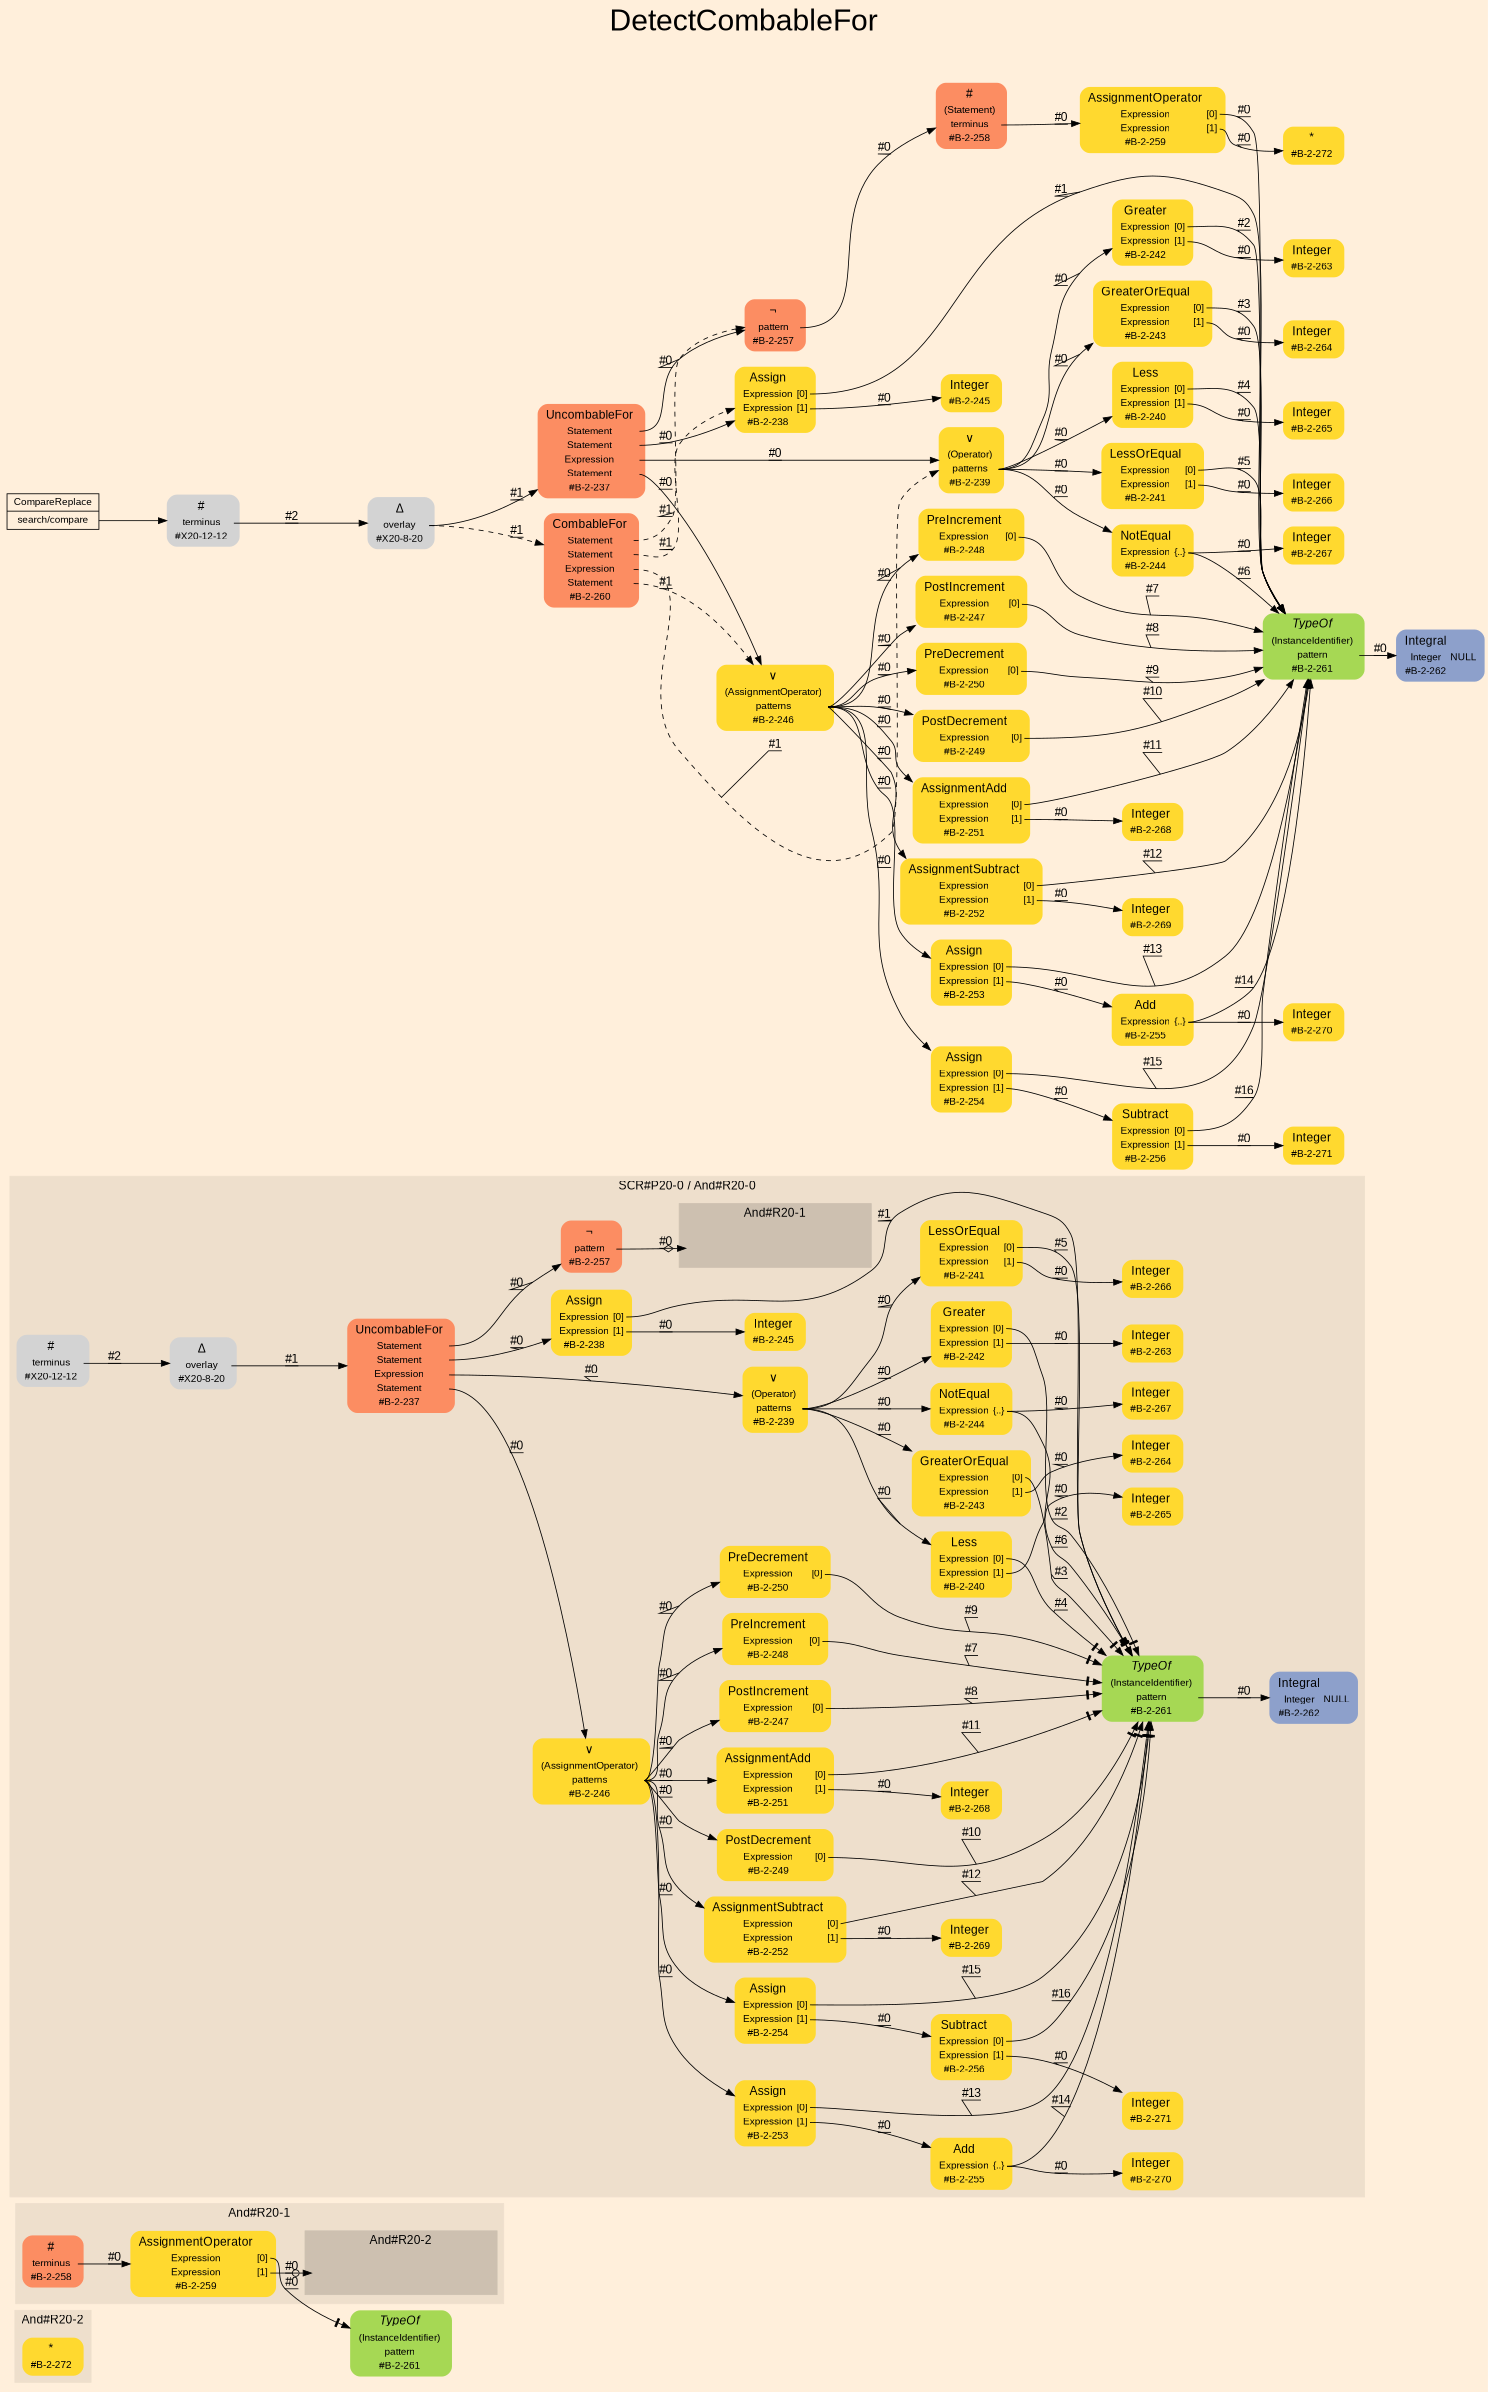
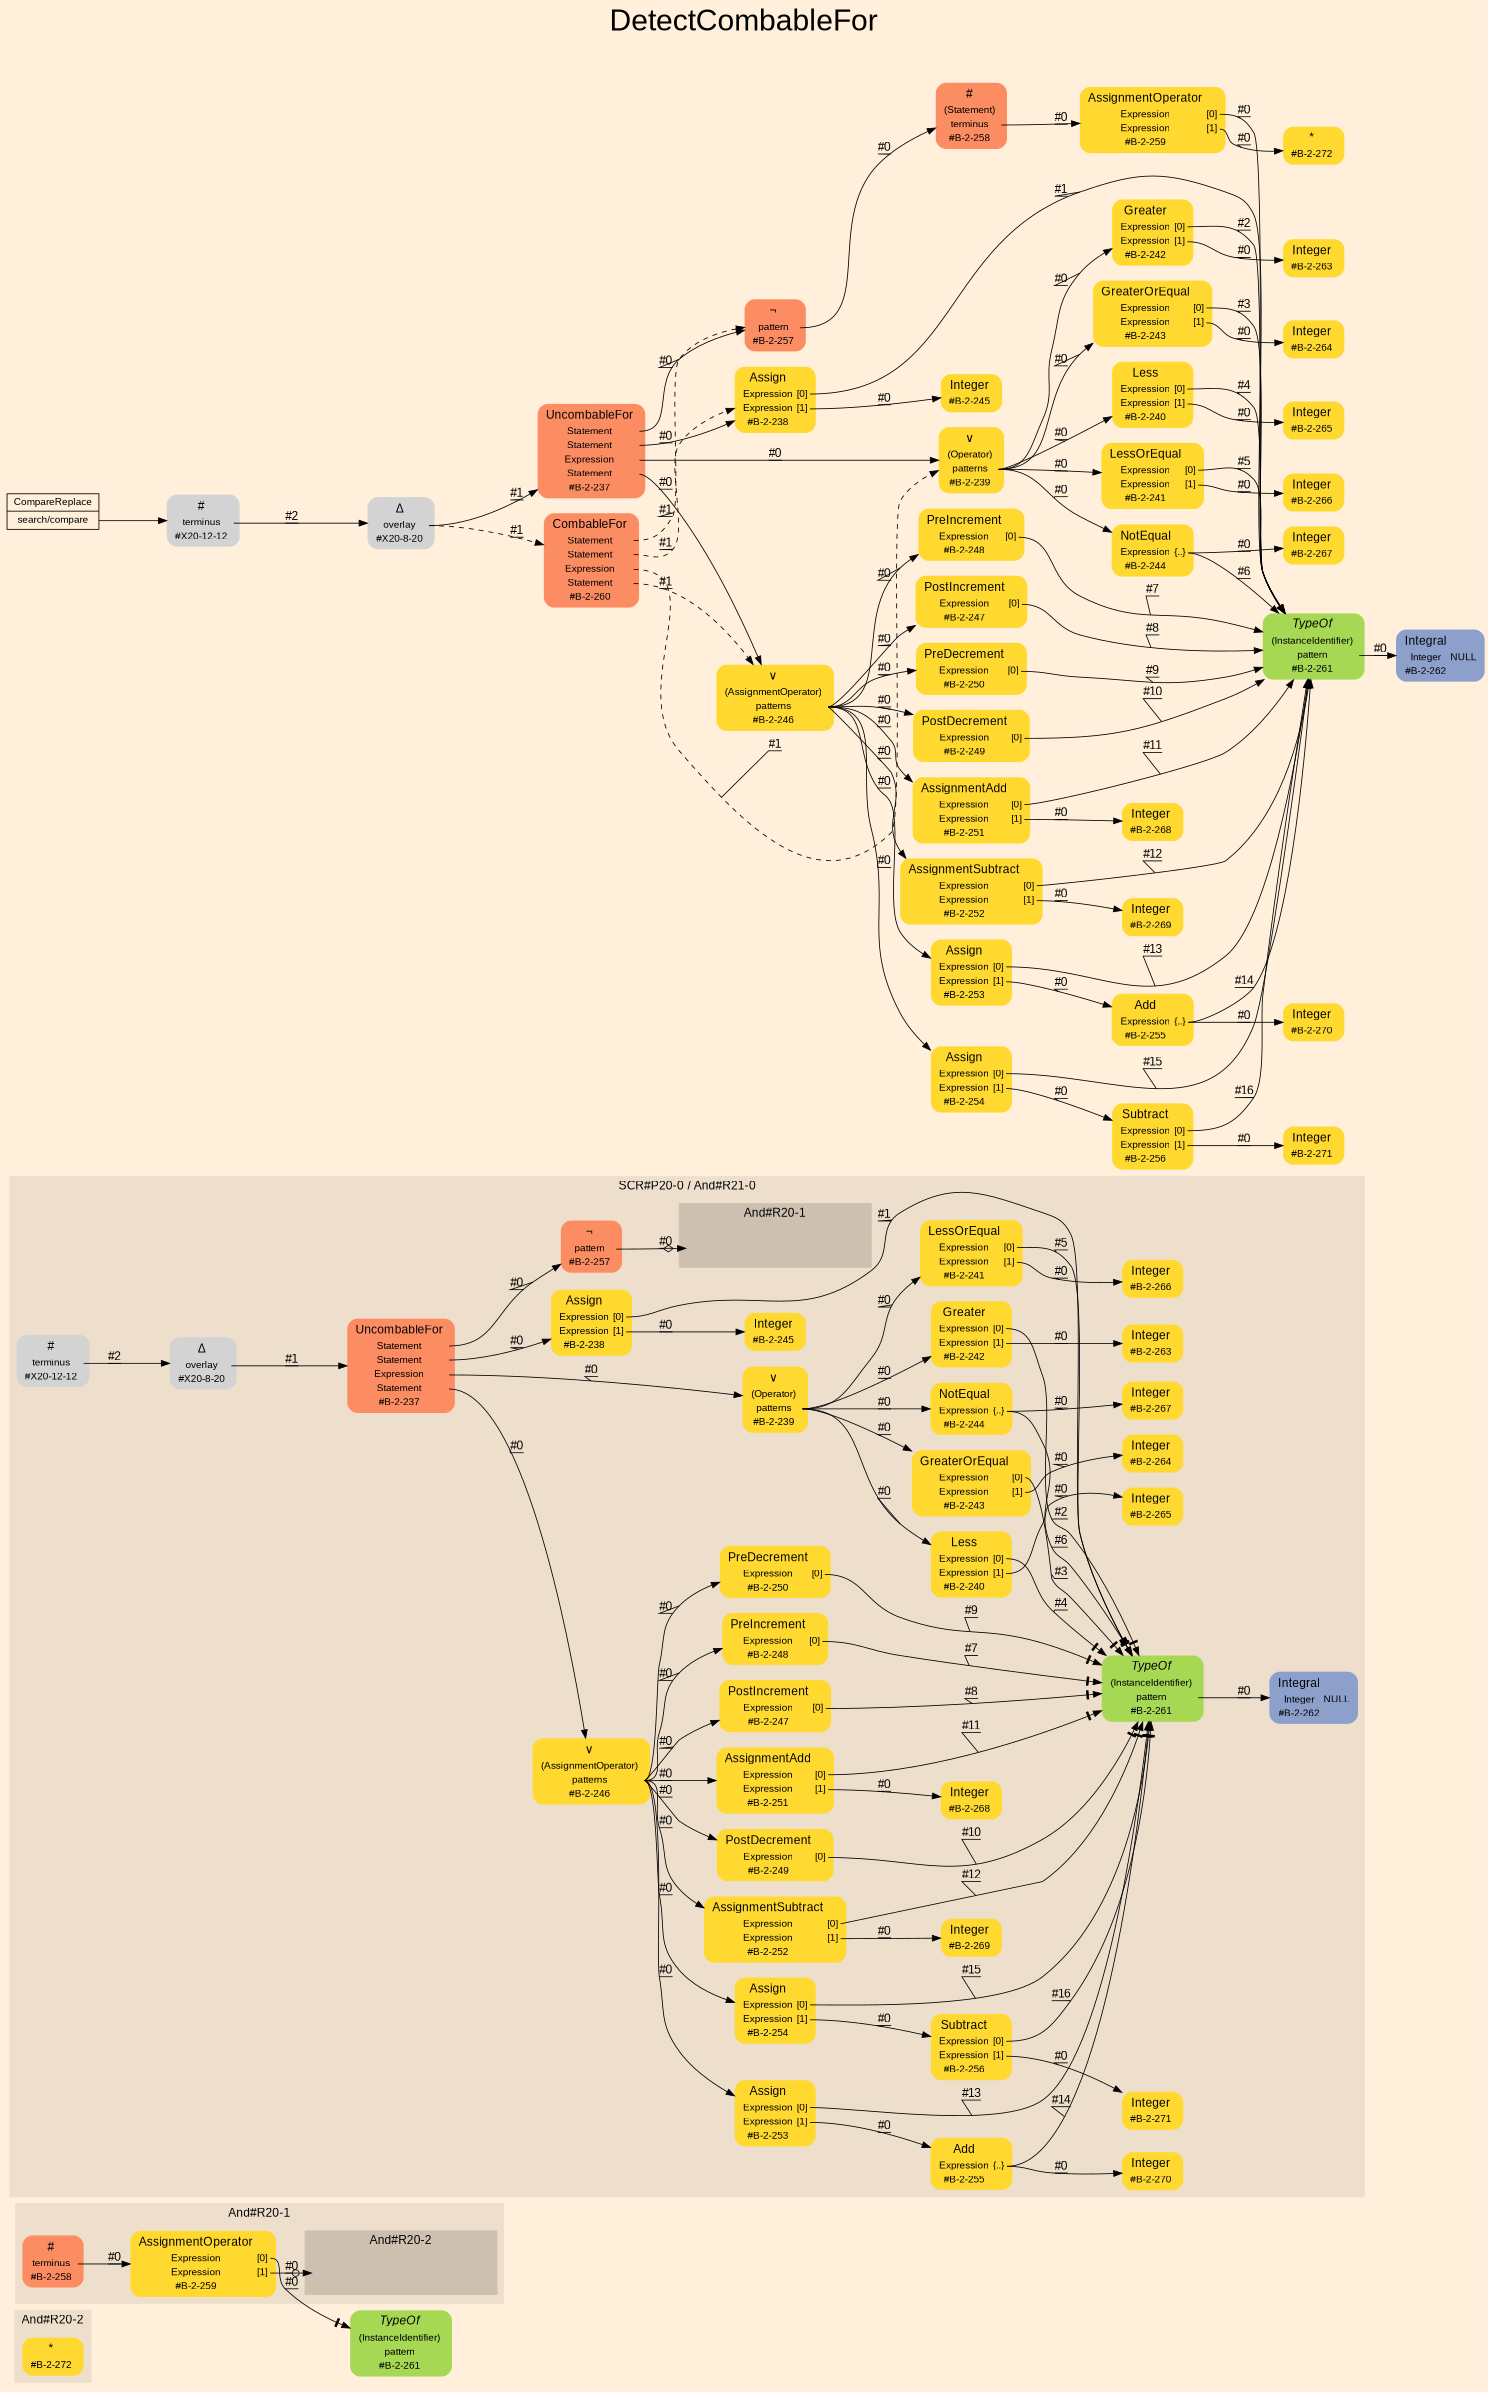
(687, 1187) -> (687, 1187)
